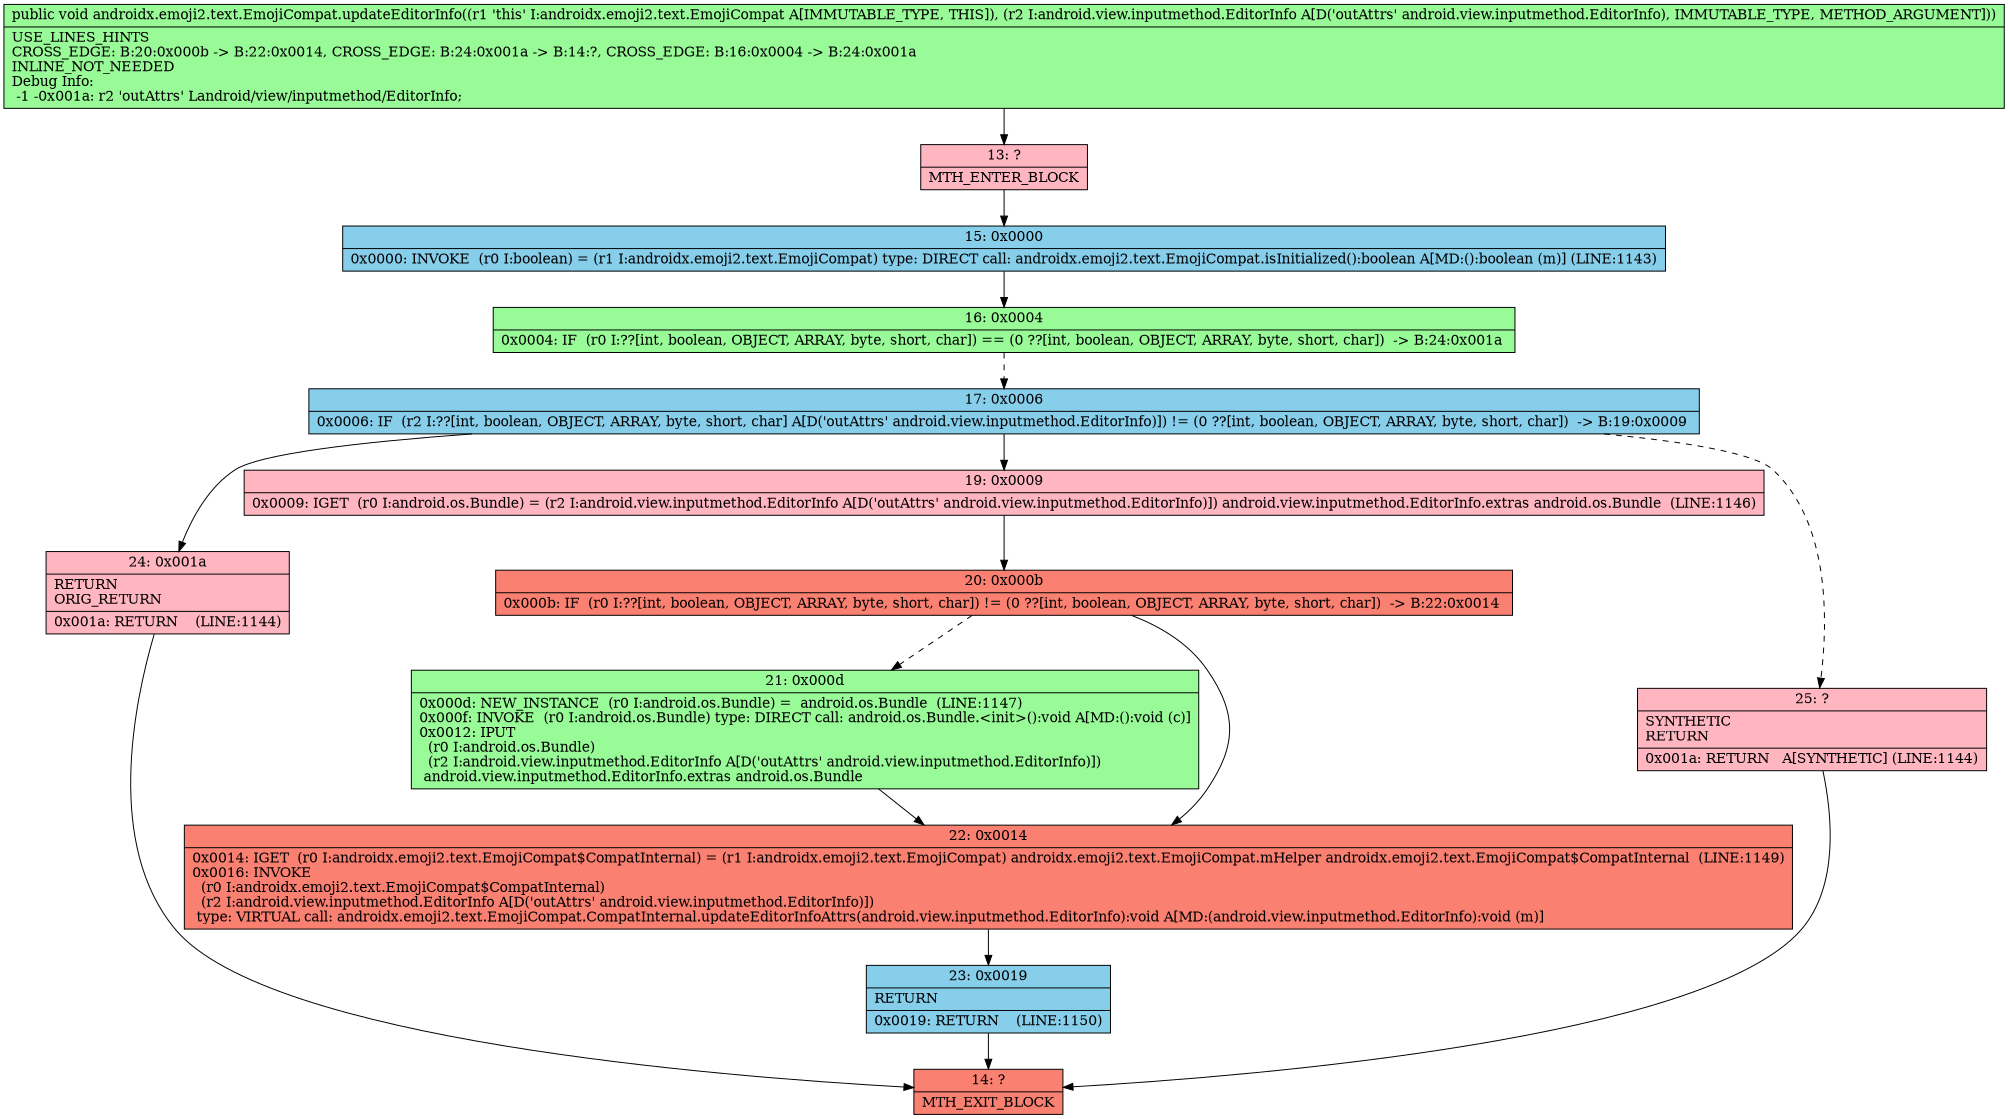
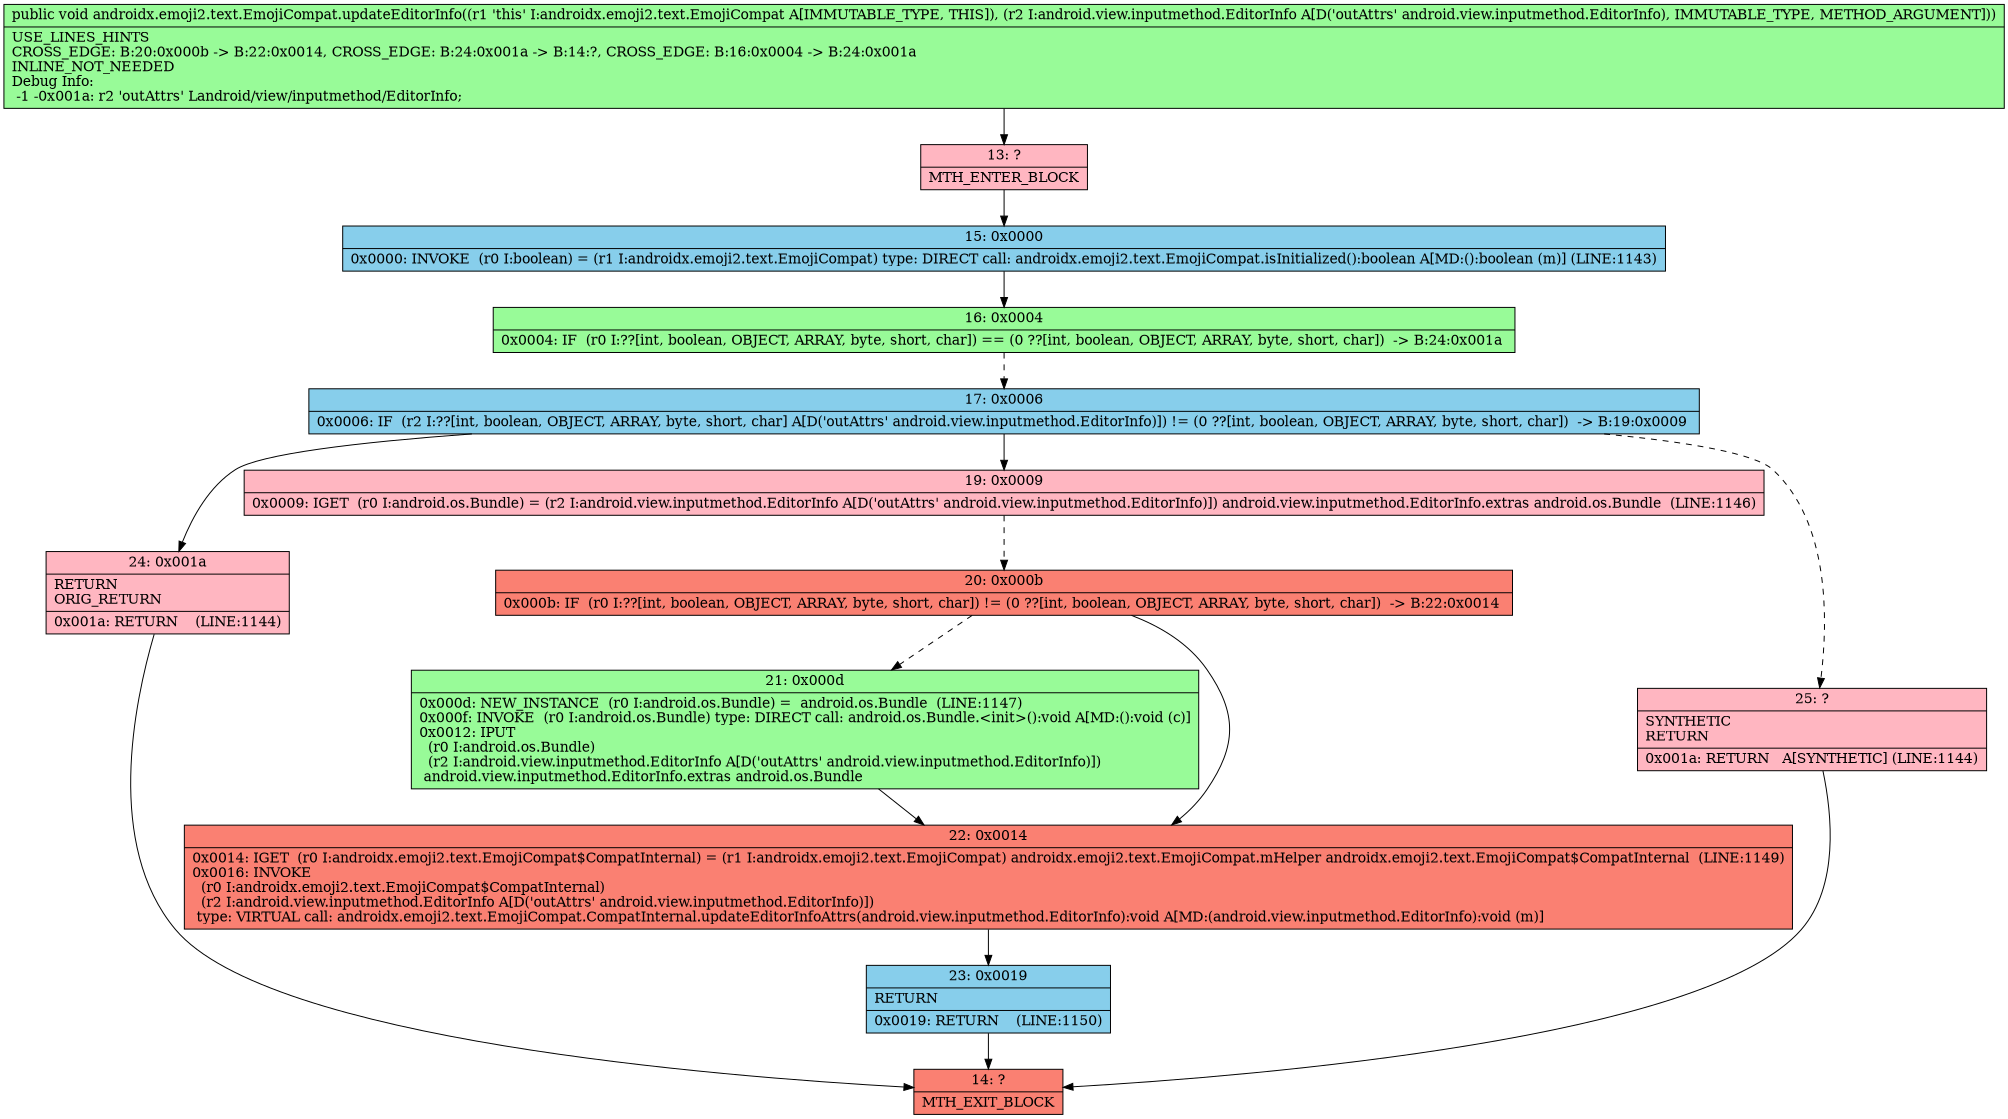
(1004, 538) -> (1004, 538)
